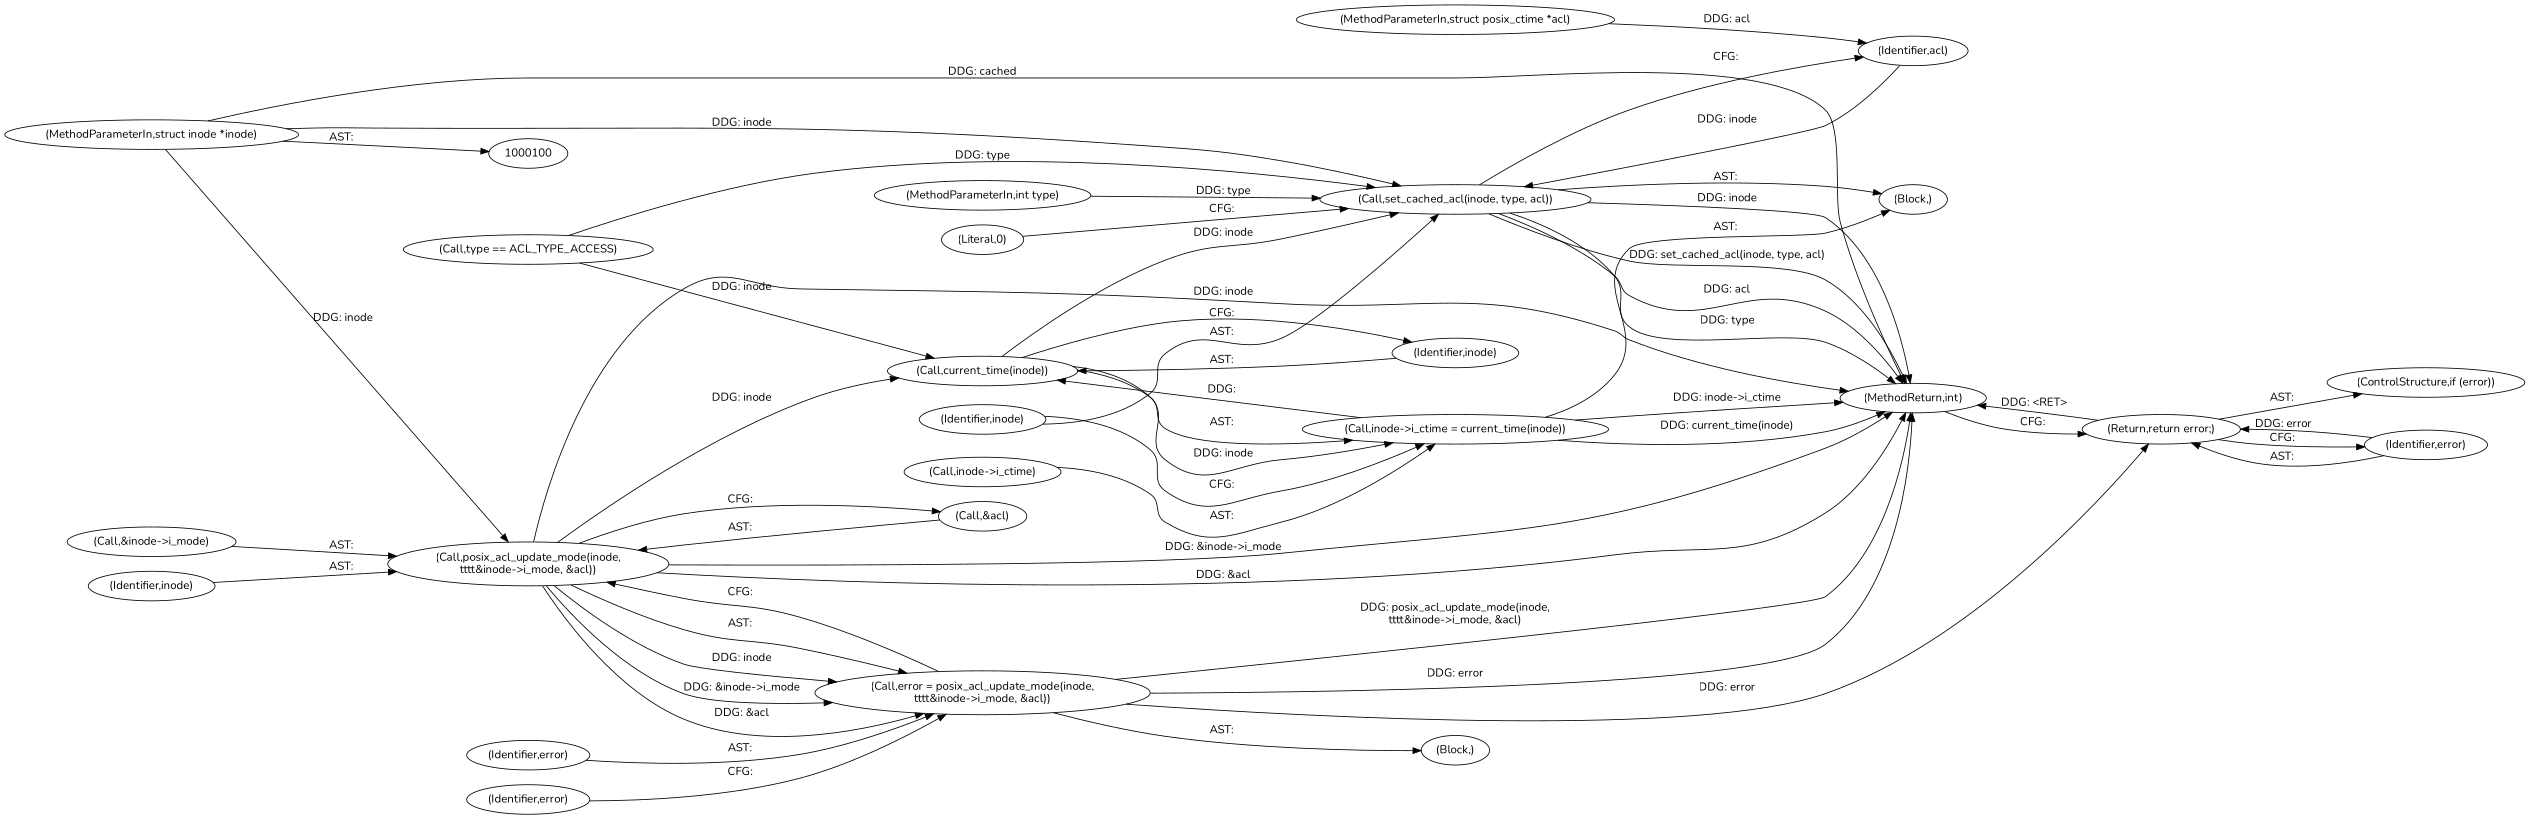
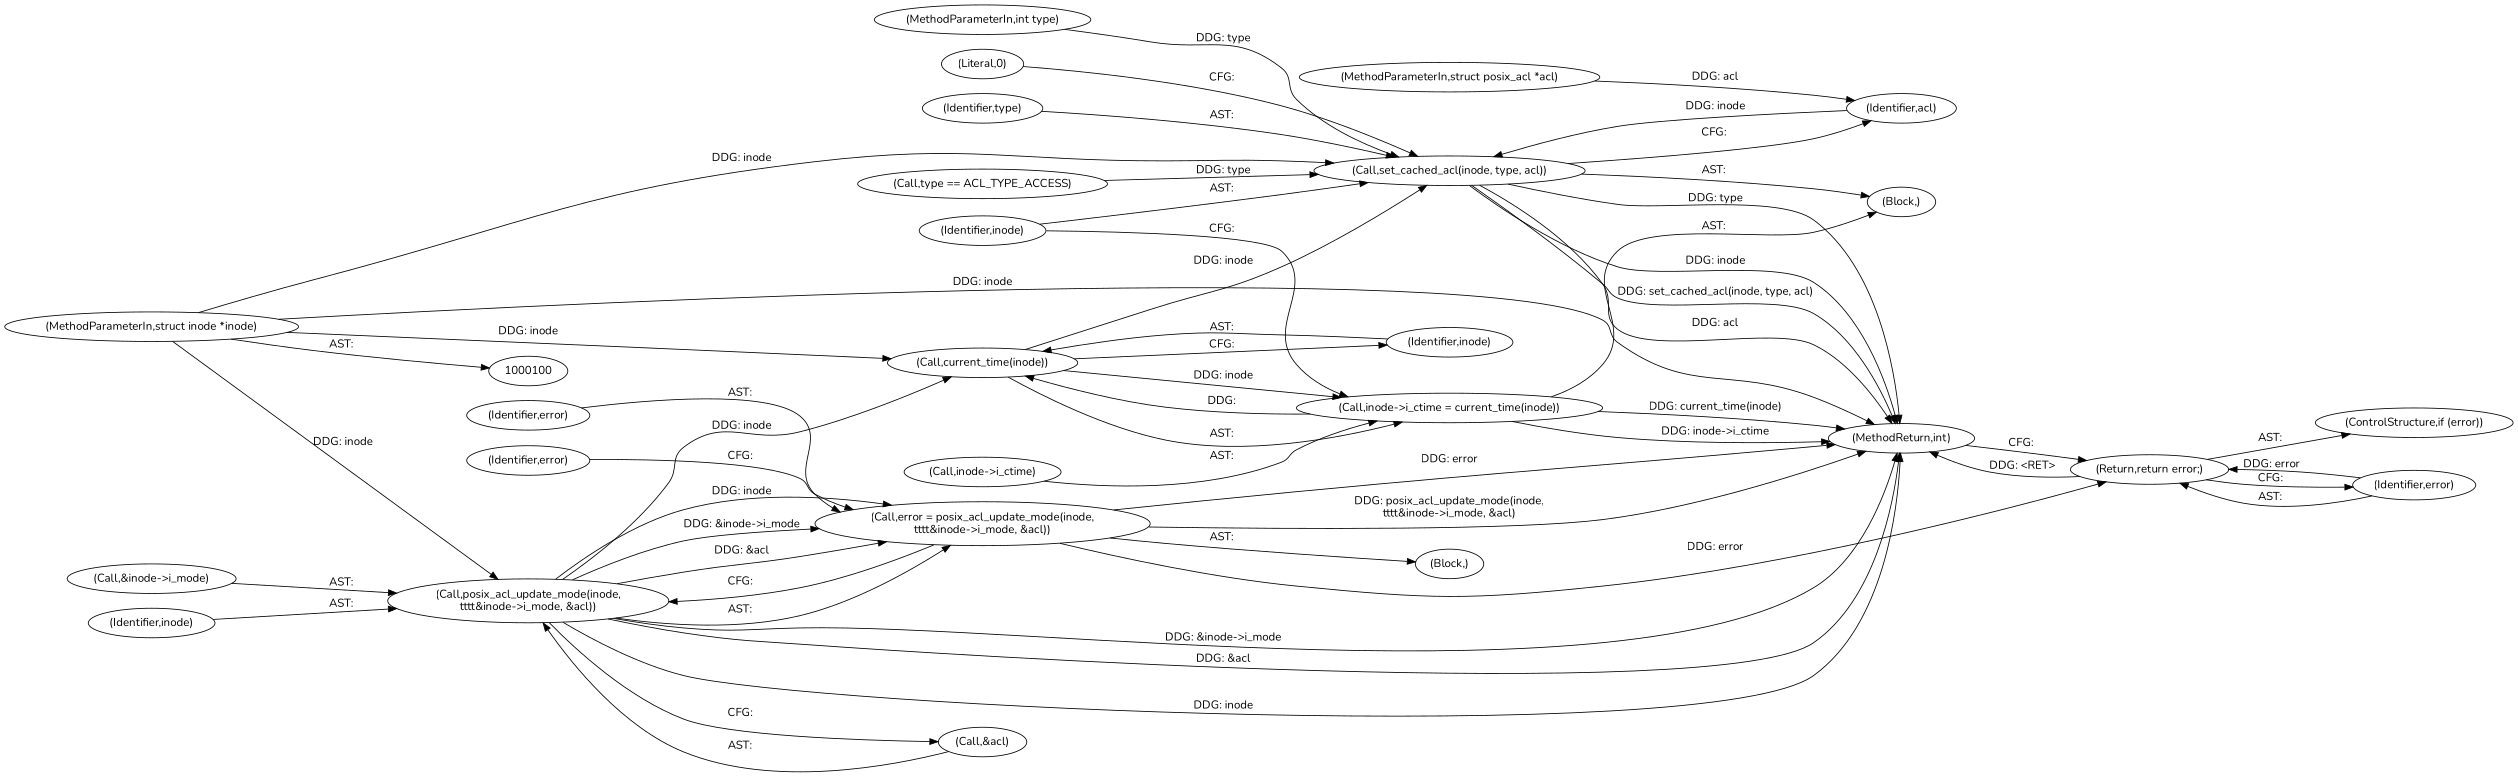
(1455, 20) -> (1450, 77)
(983, 72) -> (983, 282)
none -> (983, 108)
(753, 310) -> (585, 345)
